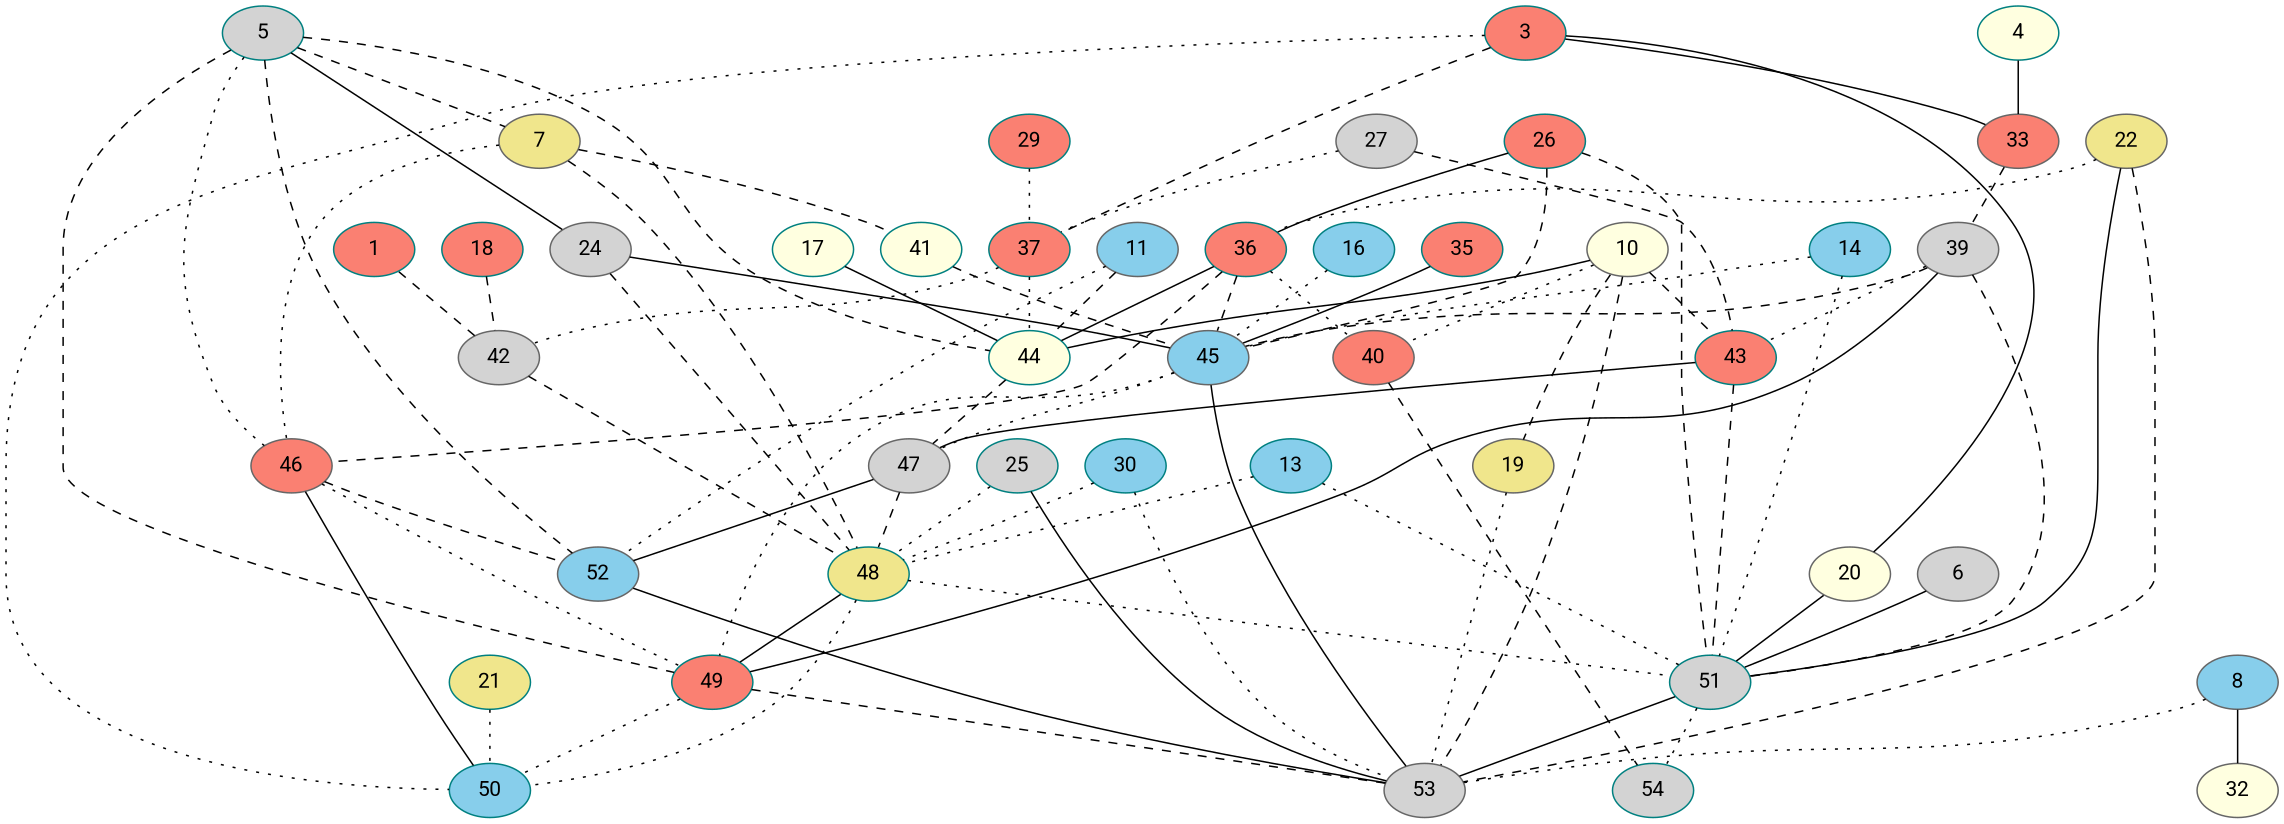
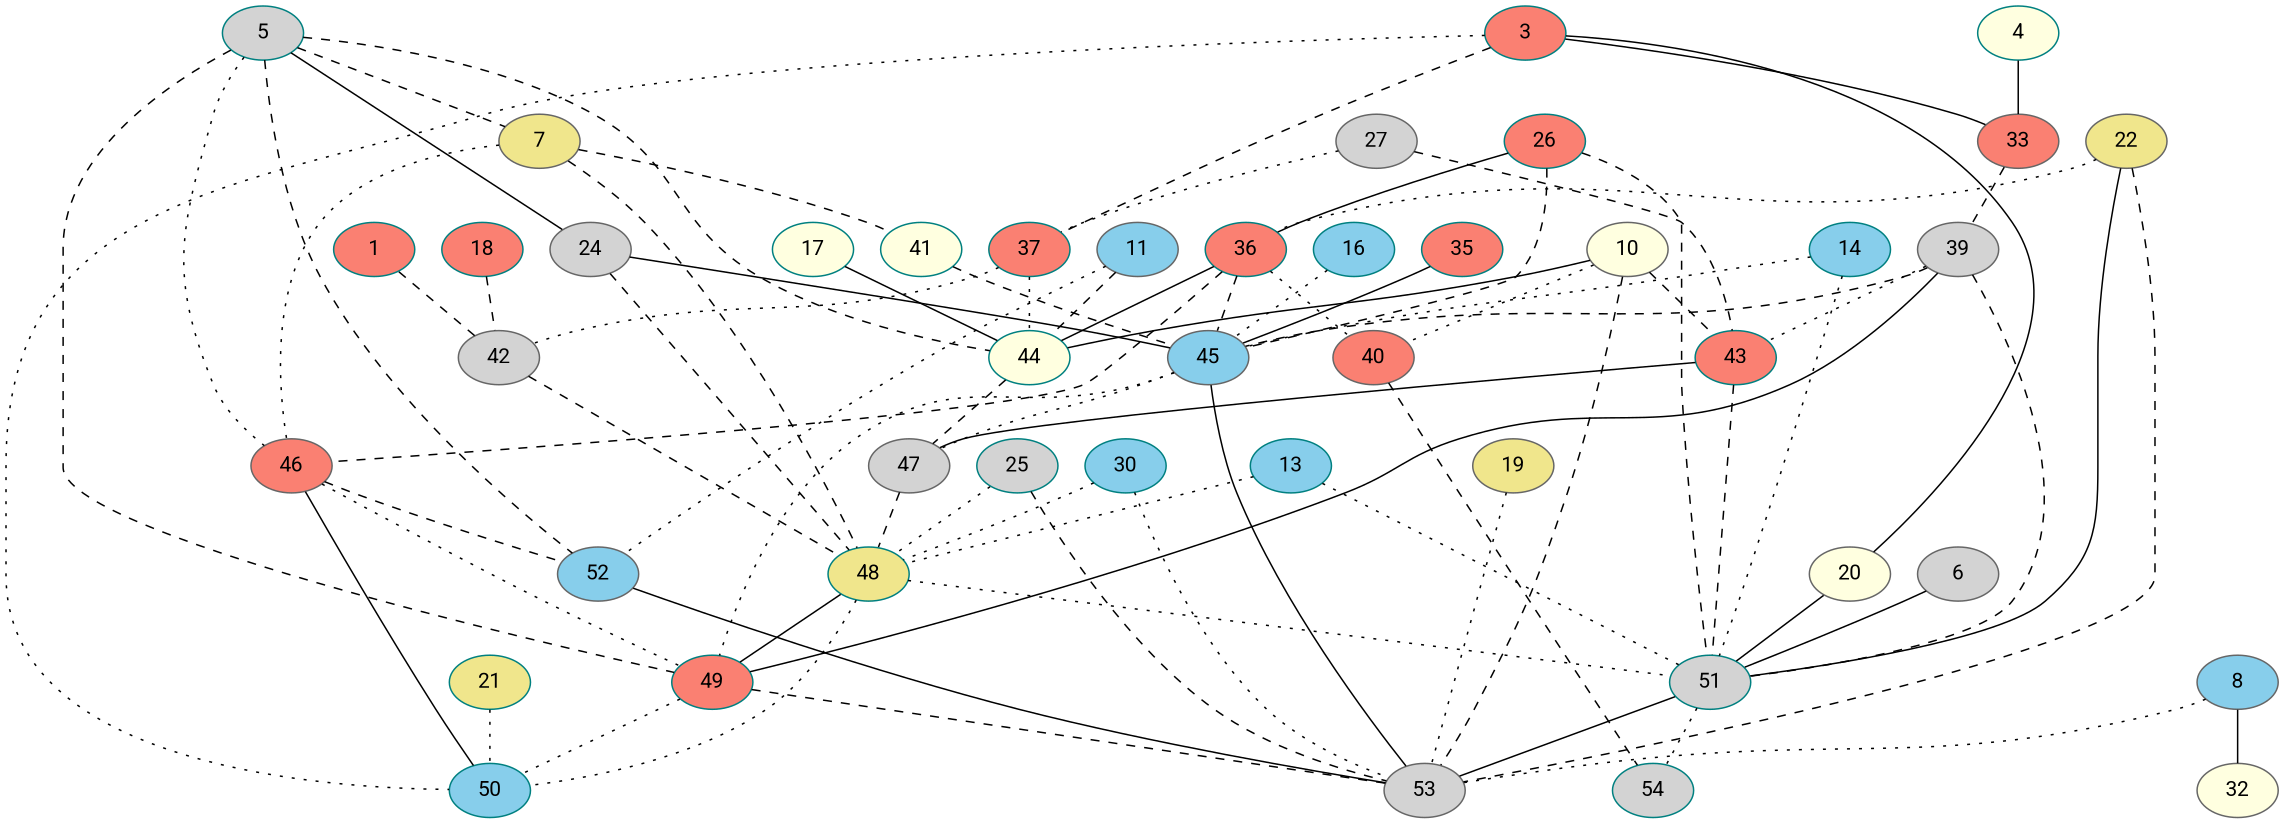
(1029, 141) -> none
(1562, 355) -> none
(753, 520) -> none
(1176, 678) -> (1176, 678)
